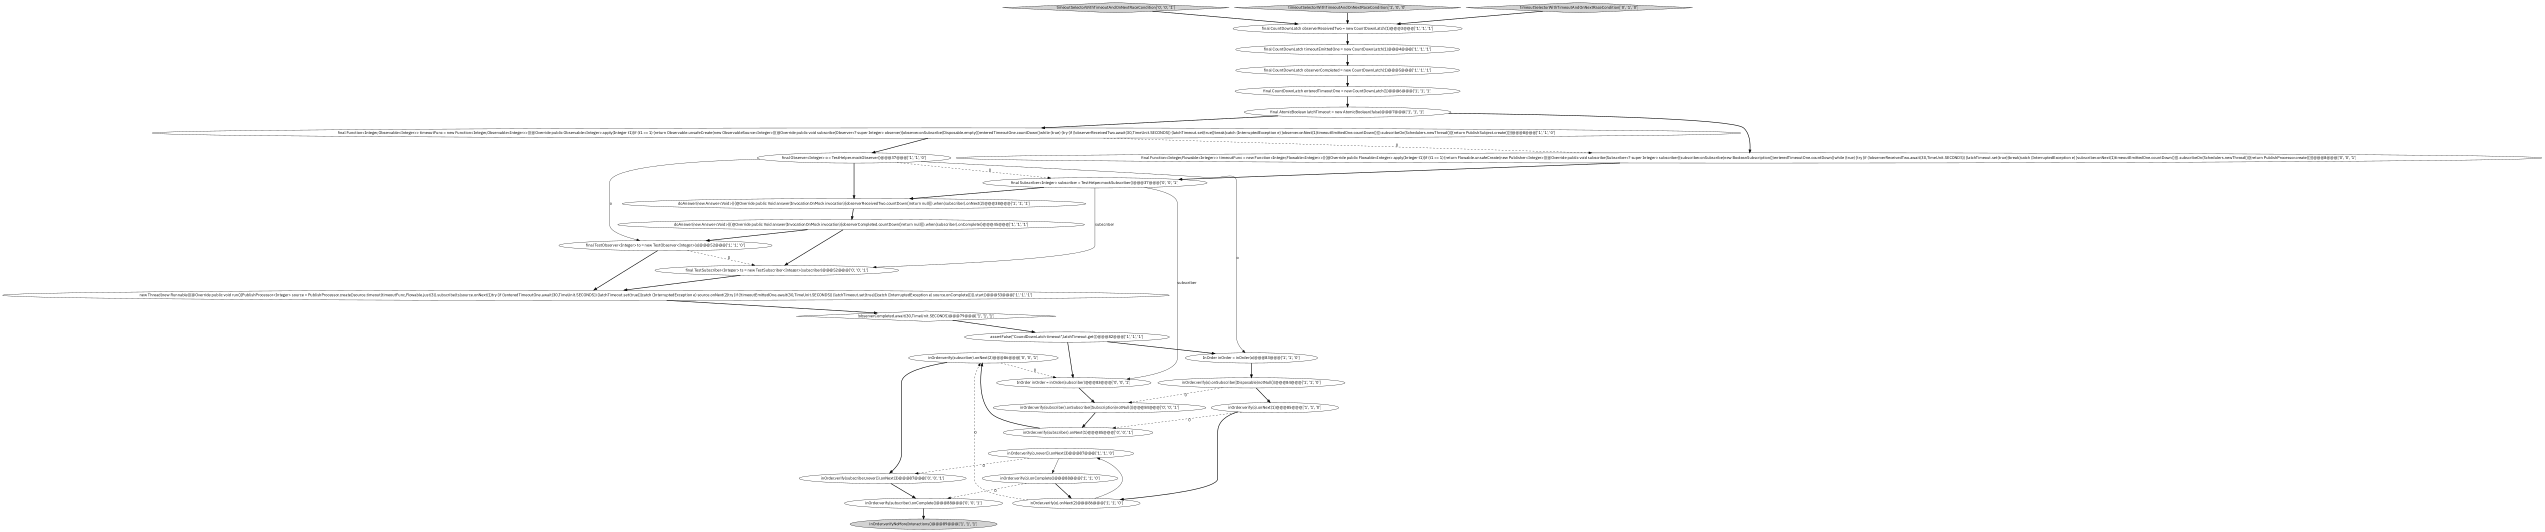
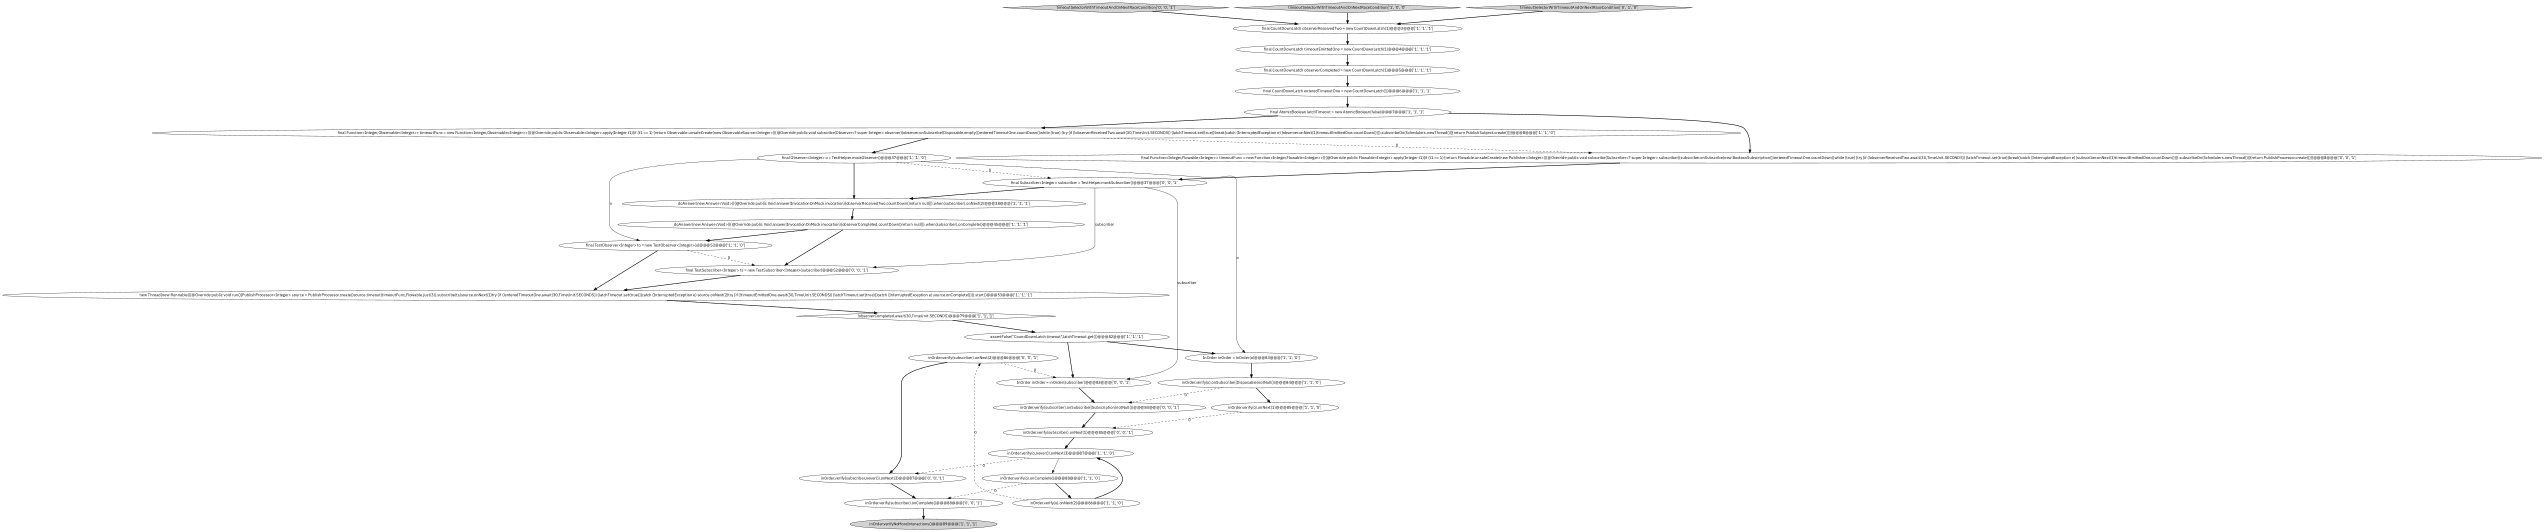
(992, 414) -> (1070, 442)
(1122, 481) -> (1122, 481)
(1210, 485) -> none
